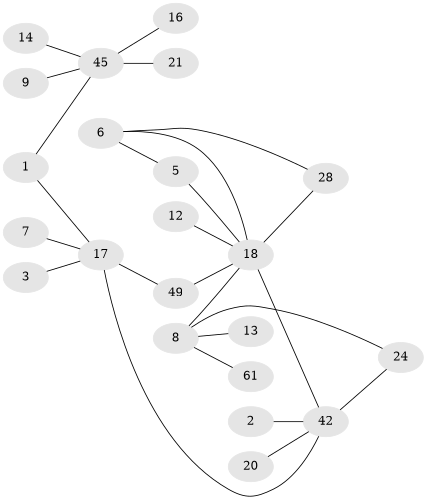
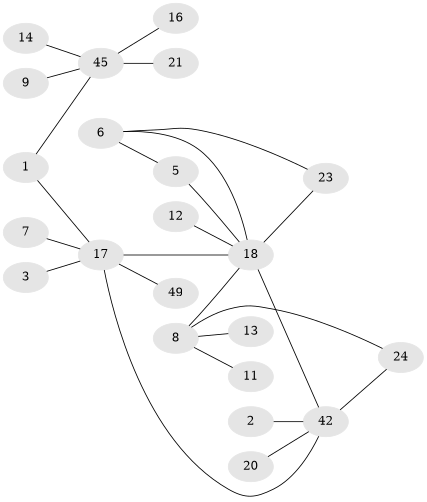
(326, 178) -> (326, 178)
(213, 274) -> (176, 255)
(251, 377) -> (251, 377)
